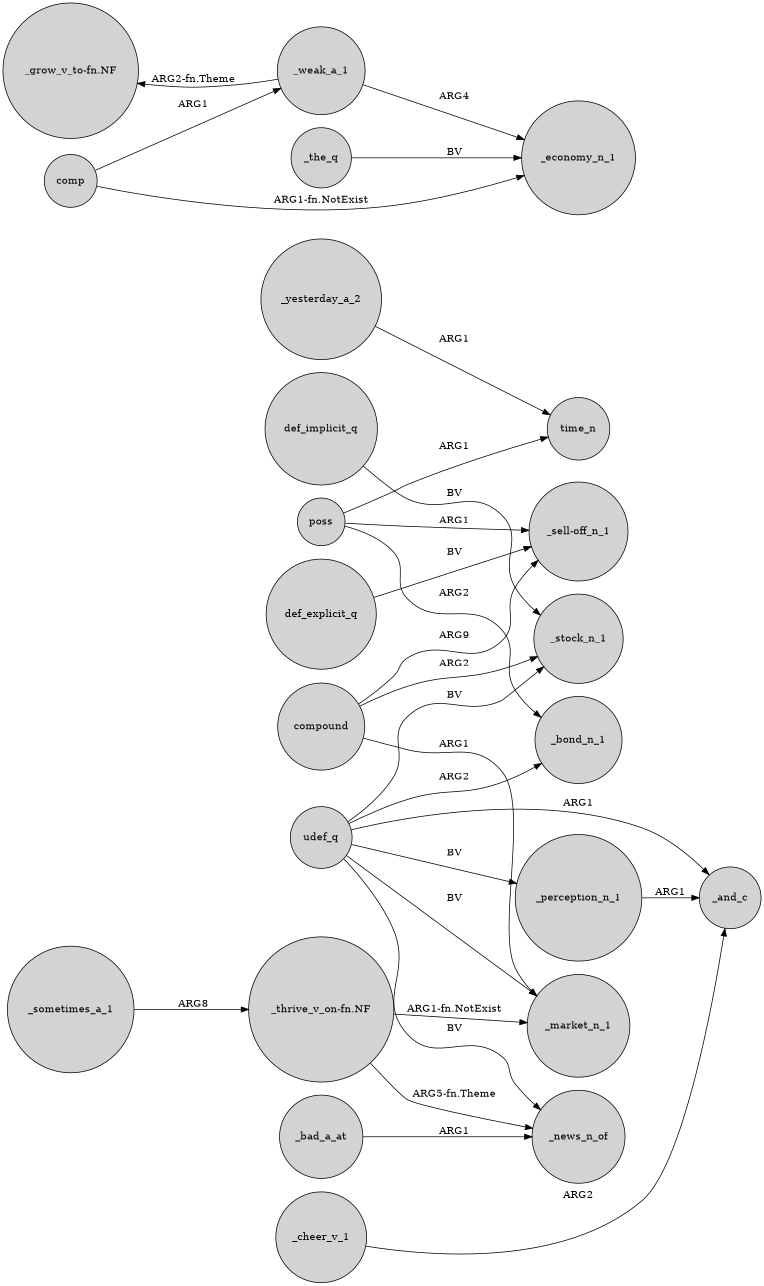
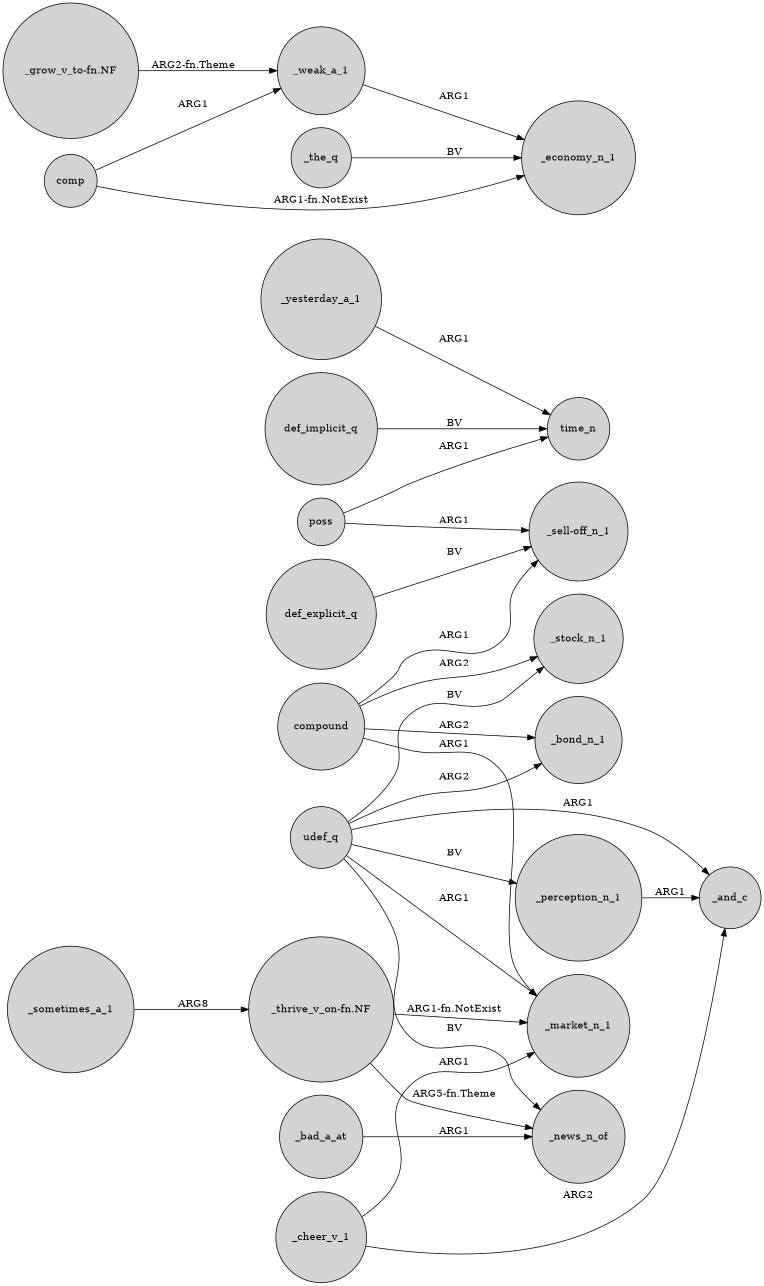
(212, 87) -> (204, 71)
(454, 96) -> (454, 96)
(321, 299) -> (321, 299)
(481, 503) -> (458, 429)
(449, 614) -> (446, 733)
(454, 635) -> (454, 635)
(454, 898) -> (454, 898)
none -> (399, 1102)
